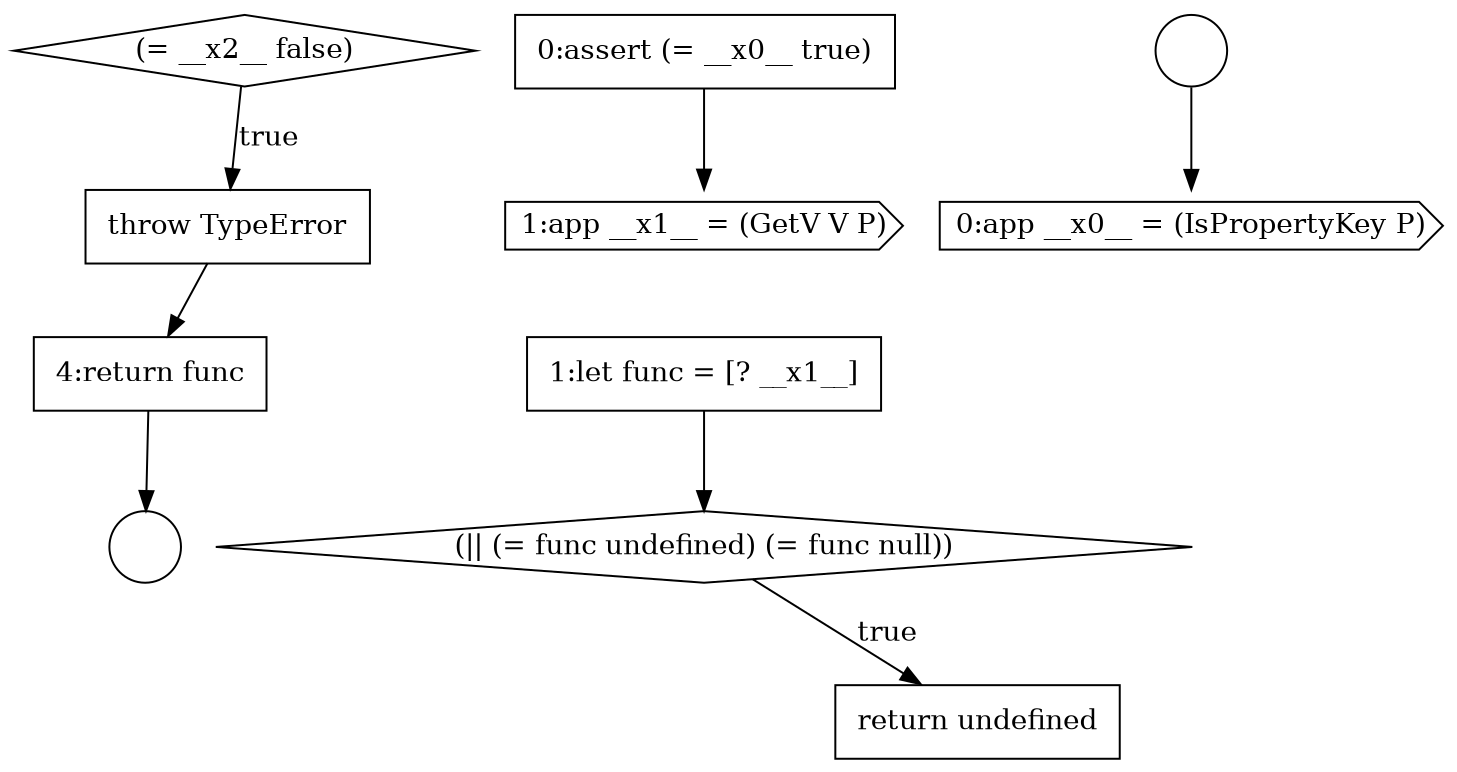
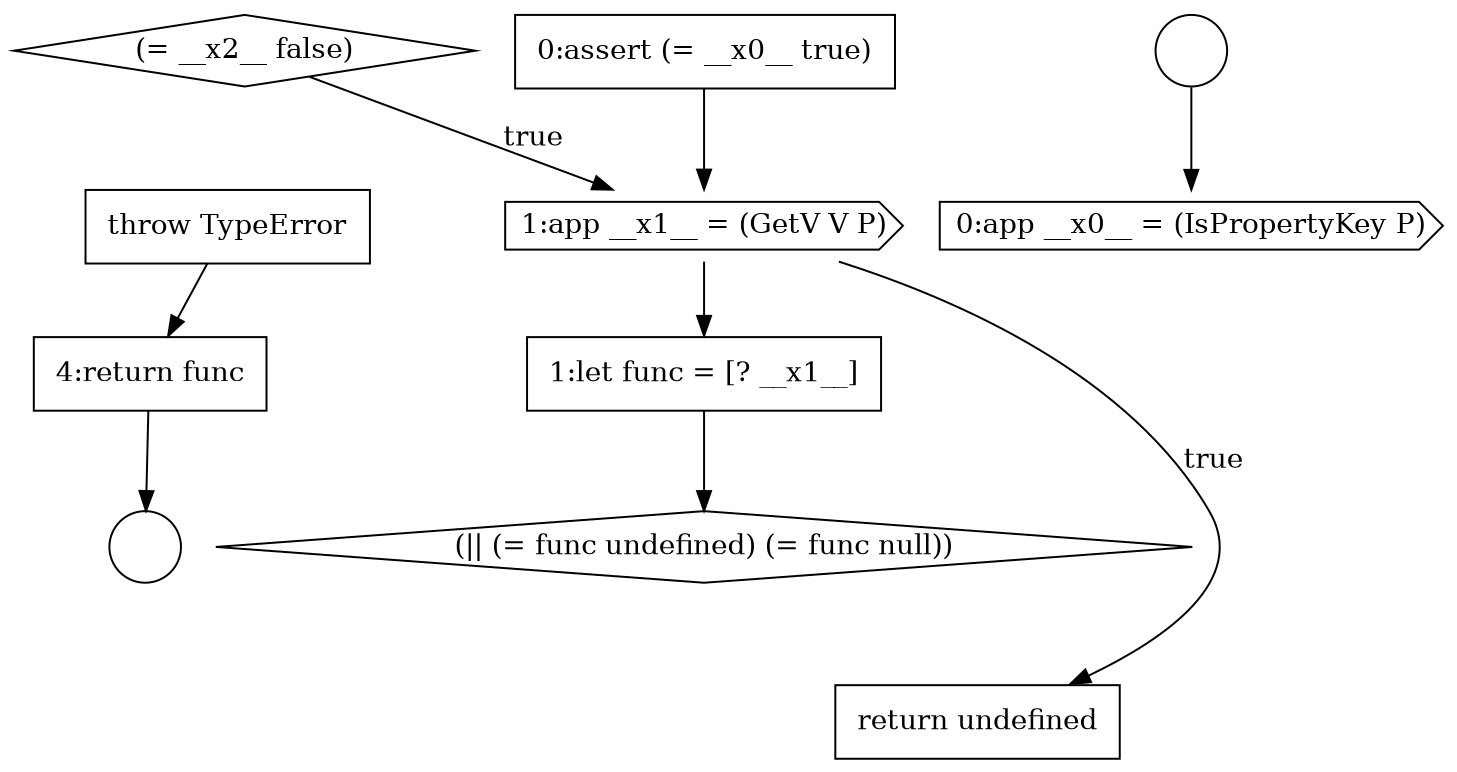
(237, 127) -> (452, 130)
none -> (704, 289)
(828, 626) -> (1138, 424)
